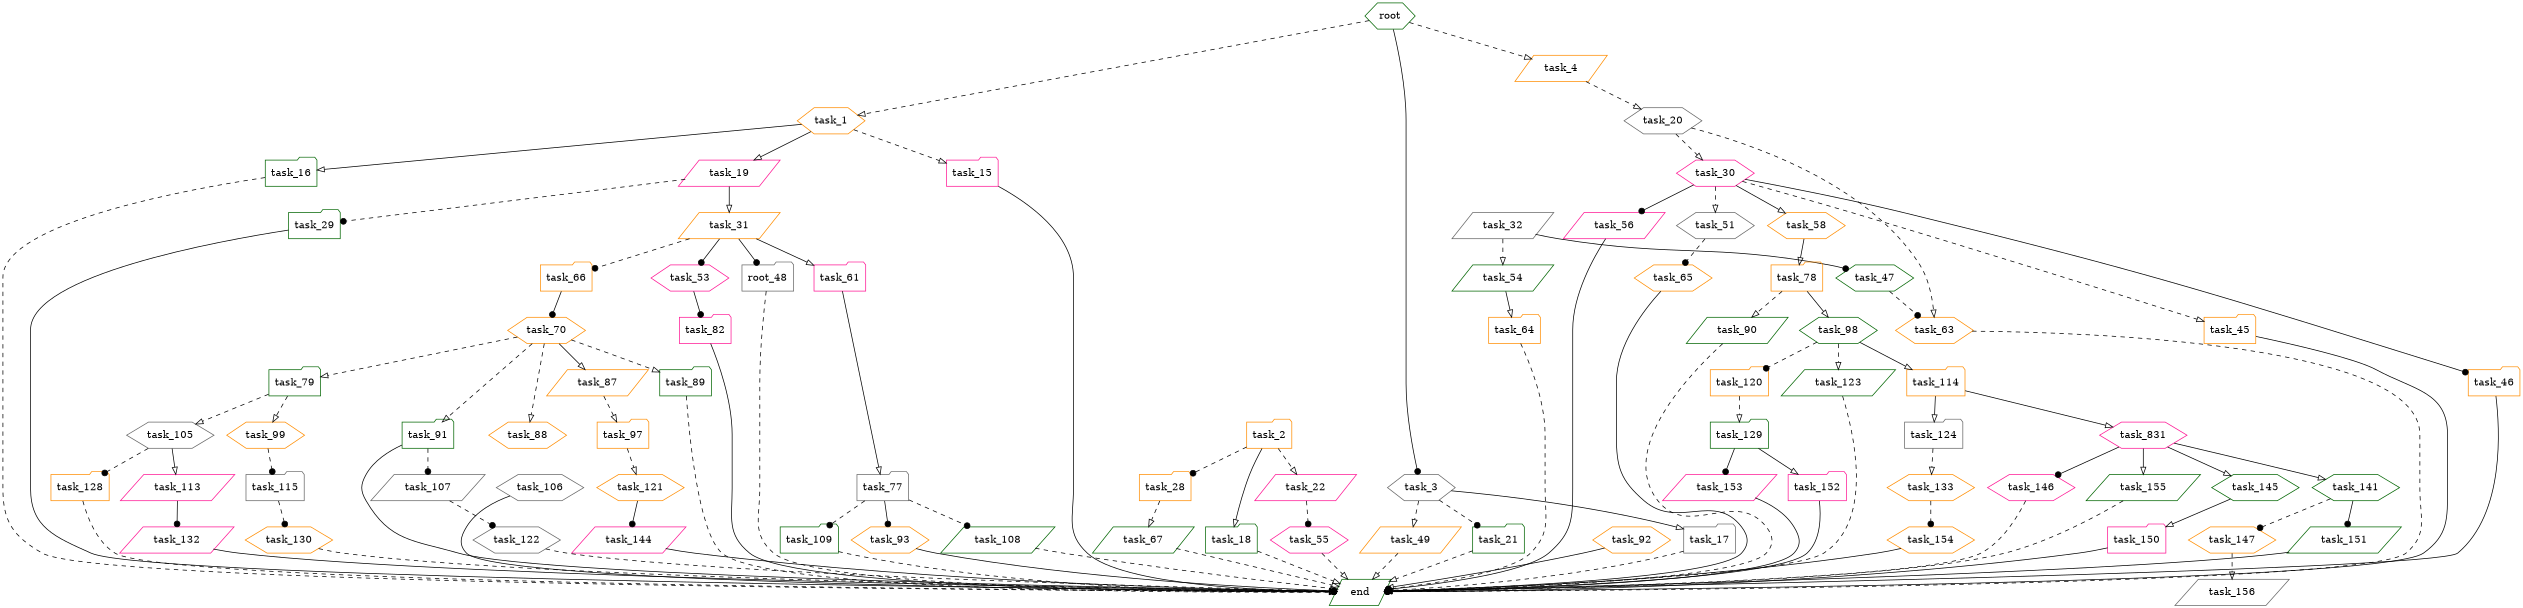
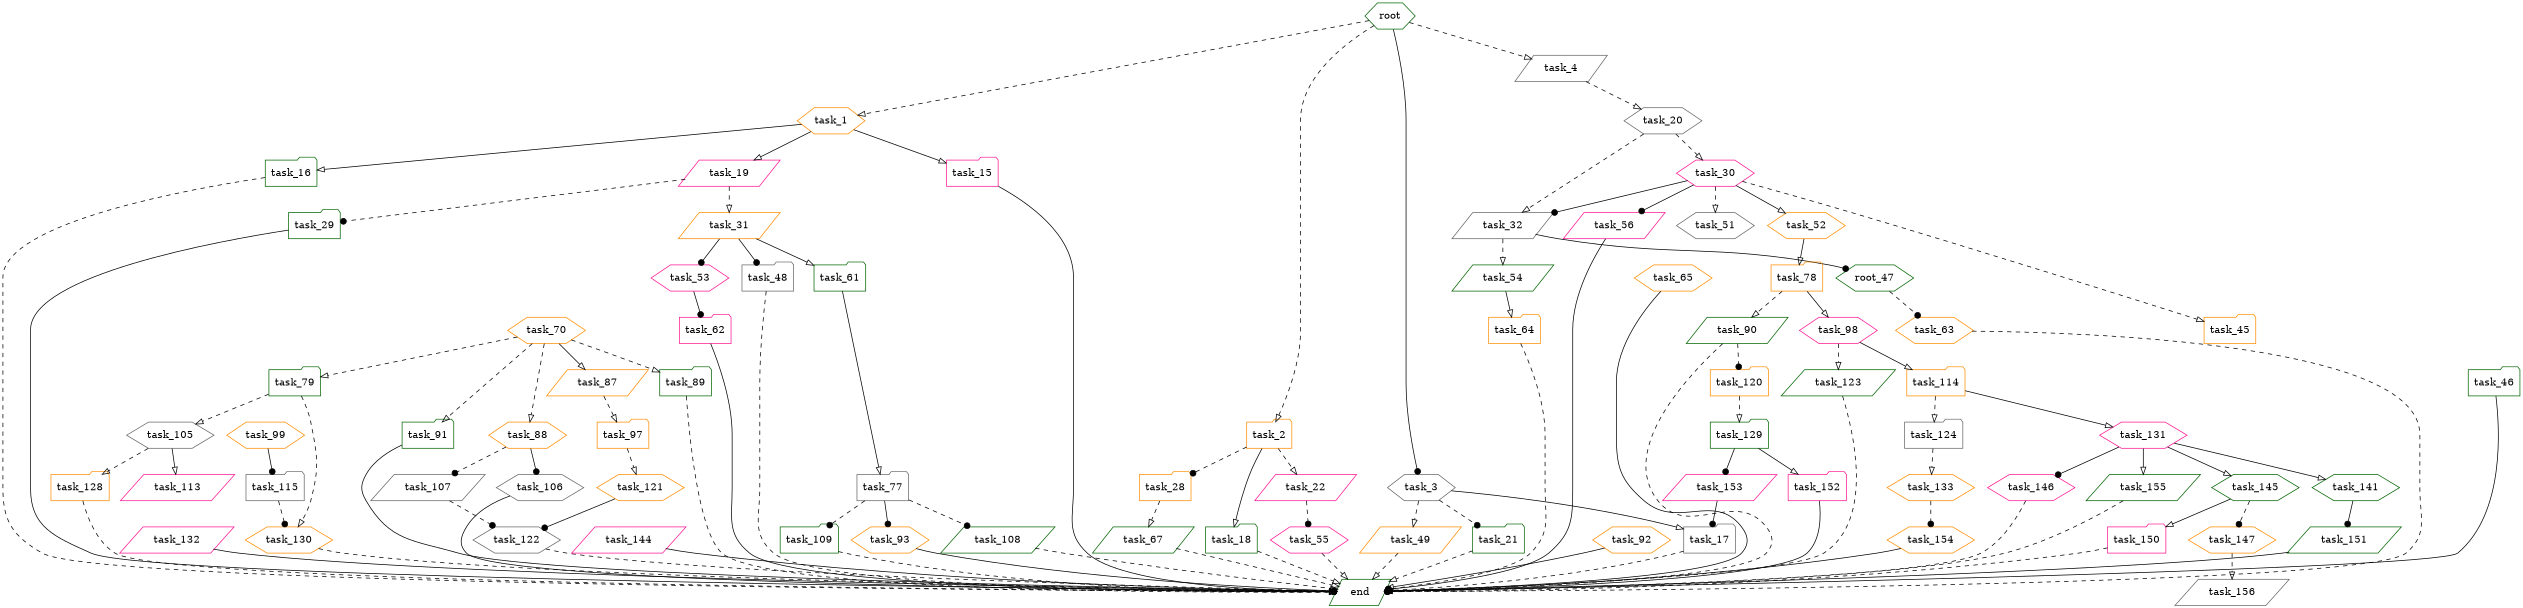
(1561, 68) -> (1561, 68)
(897, 145) -> (897, 145)
(1838, 189) -> (1586, 171)
(729, 196) -> (729, 196)
none -> (1301, 207)
(1806, 226) -> (1806, 226)
(1699, 246) -> none
(2107, 264) -> (1623, 196)
(566, 278) -> none
(768, 278) -> (768, 278)
(840, 278) -> (840, 278)
(1875, 278) -> (1875, 278)
(705, 330) -> (705, 330)
(1838, 330) -> (1838, 330)
(1793, 355) -> (1738, 354)
(2494, 383) -> (2494, 383)
(1935, 405) -> (1935, 405)
(282, 406) -> (316, 458)
(2143, 435) -> (2143, 435)
(270, 459) -> (270, 459)
(428, 459) -> (482, 459)
none -> (533, 459)
(128, 460) -> (128, 460)
(177, 511) -> none
(635, 511) -> (581, 513)
(2297, 513) -> (2245, 511)
(2430, 548) -> none
(1633, 582) -> (1716, 507)
(1750, 582) -> (1750, 582)
